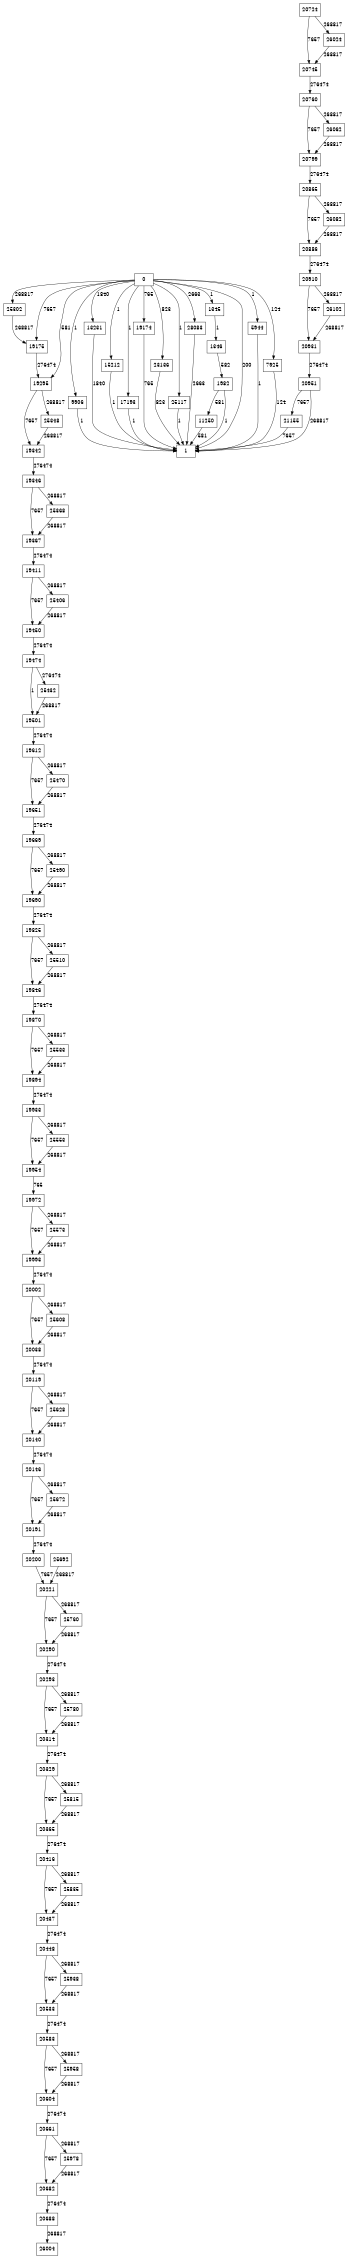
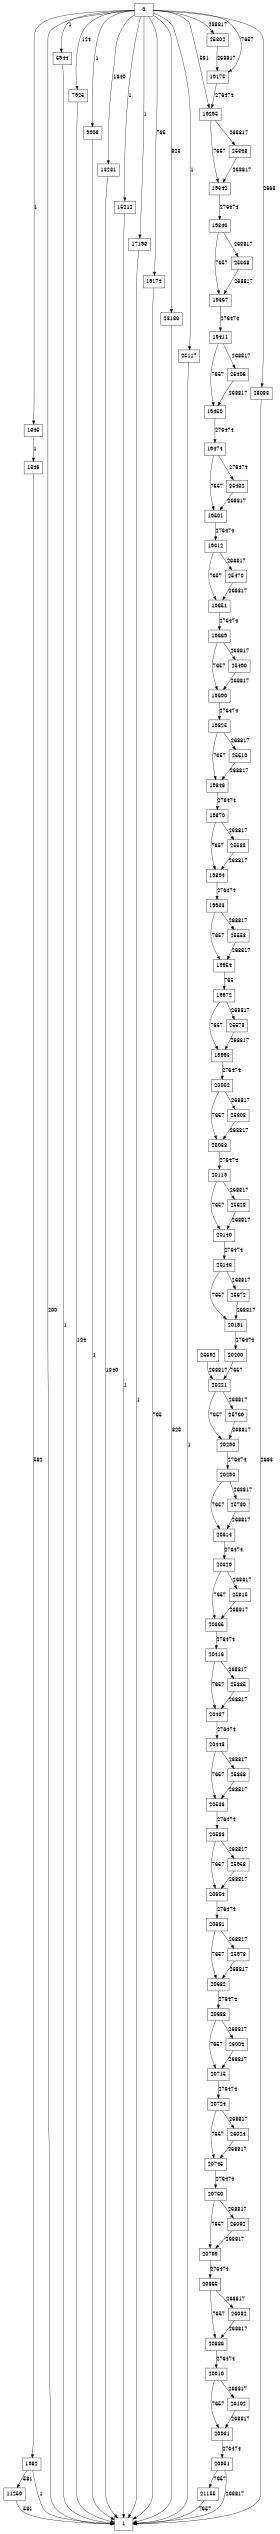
(33, 691) -> (217, 486)
(71, 1980) -> (238, 1775)
none -> (218, 2075)
